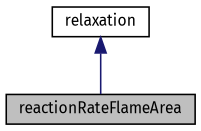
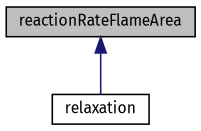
(101, 74) -> (101, 74)
